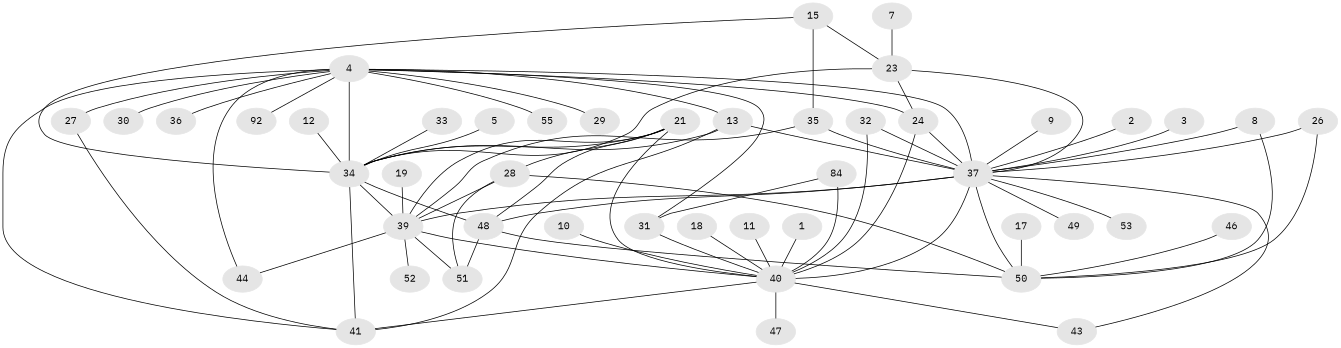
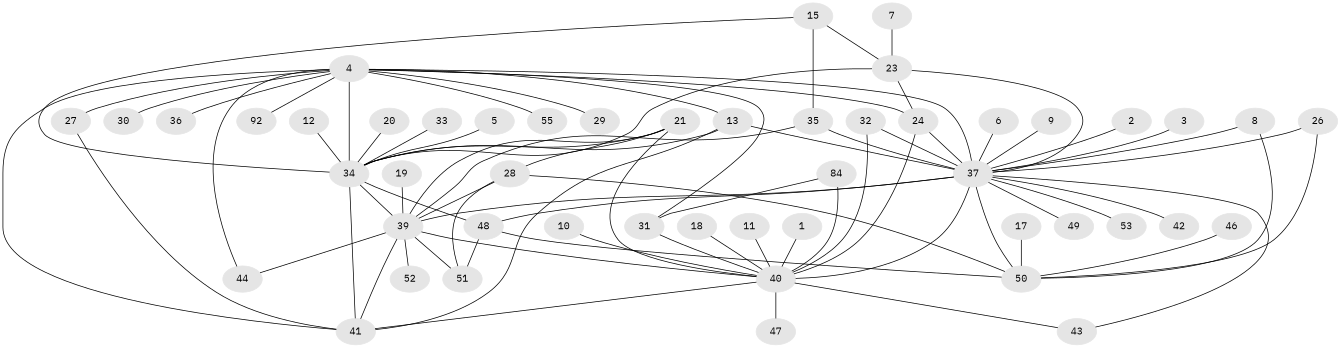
none -> (389, 121)
none -> (999, 121)
(573, 158) -> none
none -> (1179, 226)
none -> (378, 278)
